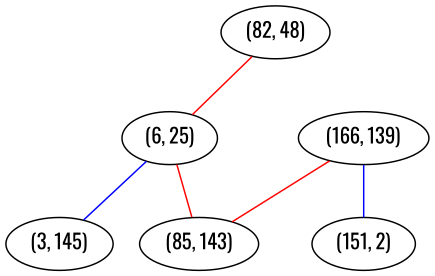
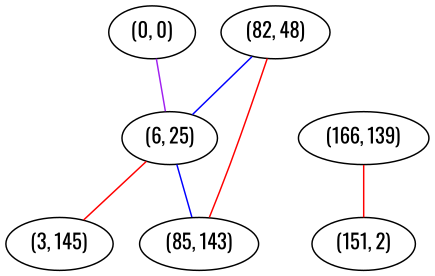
none -> (152, 32)
(222, 86) -> (222, 86)
(115, 191) -> (115, 191)
(184, 191) -> (184, 191)
(281, 191) -> (240, 138)
(364, 191) -> (364, 191)
